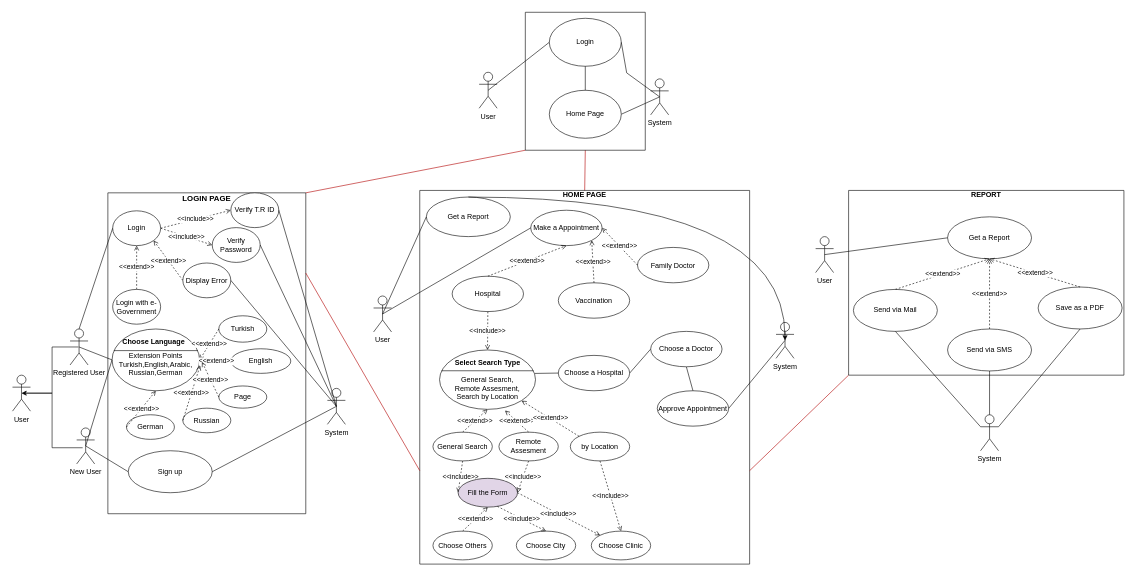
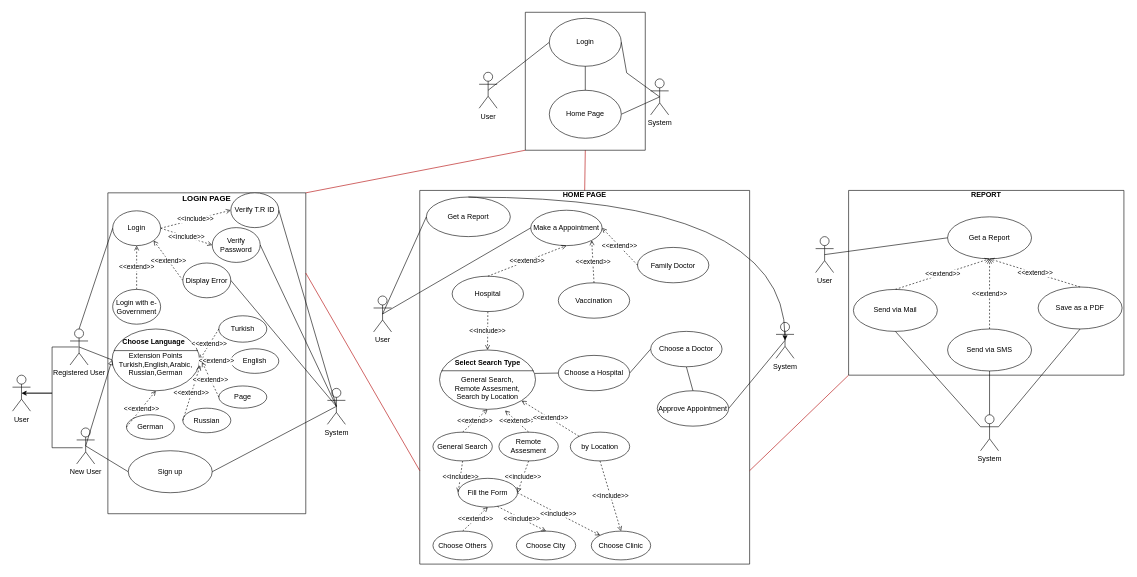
(261, 361) -> (255, 361)
(111, 363) -> (110, 366)
(488, 493) -> (488, 493)
